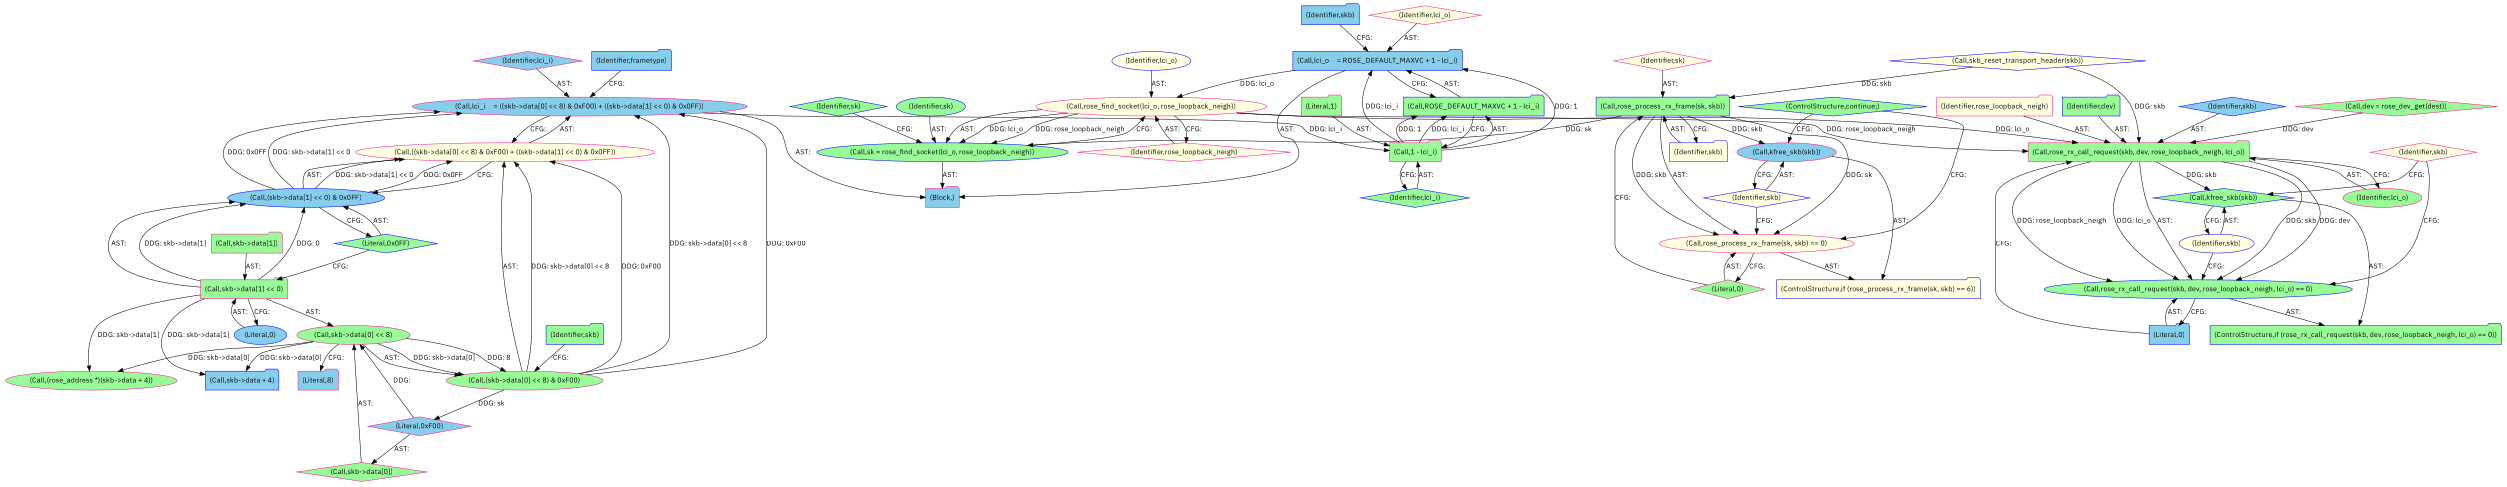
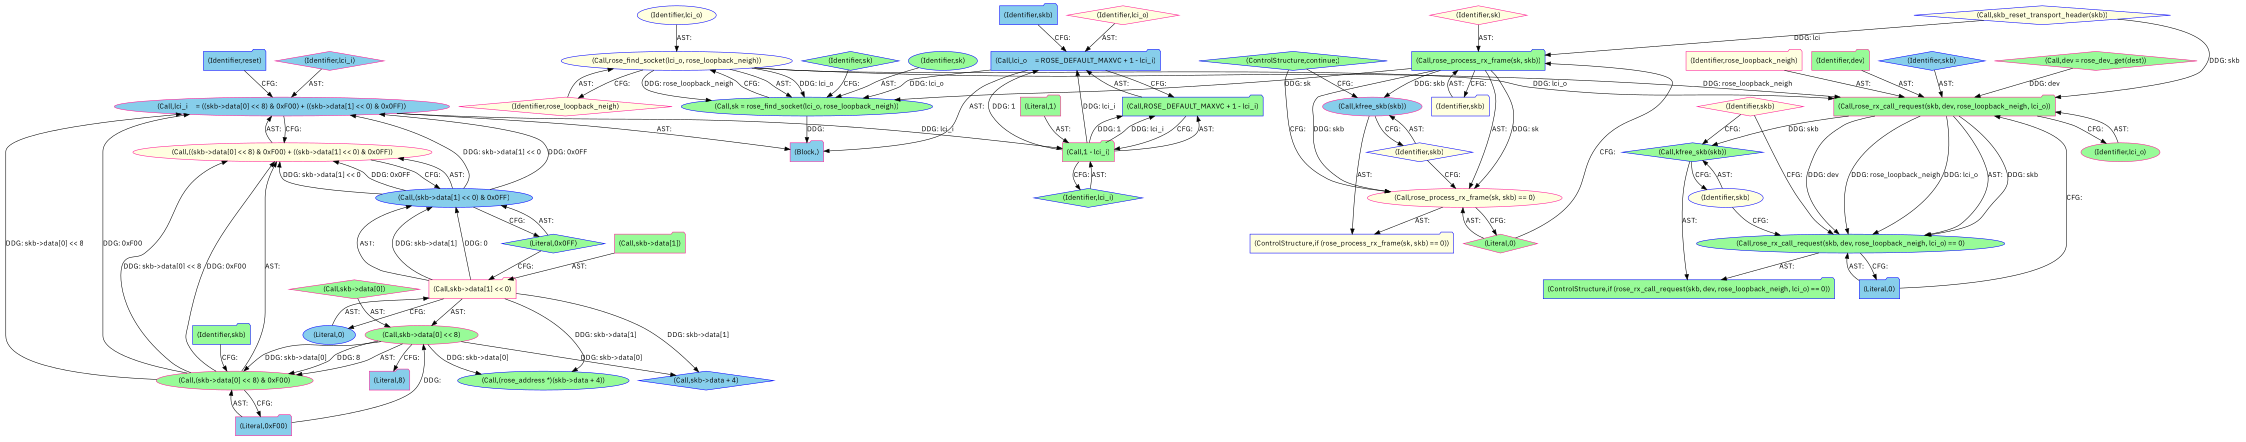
(632, 61) -> (235, 61)
(1238, 80) -> (922, 78)
(1877, 84) -> (1807, 38)
(1151, 107) -> (677, 61)
(2091, 107) -> (1841, 61)
(951, 175) -> (817, 129)
(244, 289) -> (472, 289)
(1879, 289) -> (1352, 244)
(91, 381) -> (543, 381)
(242, 381) -> (706, 381)
(492, 403) -> (266, 403)
(420, 426) -> (264, 426)
(393, 447) -> (233, 408)
